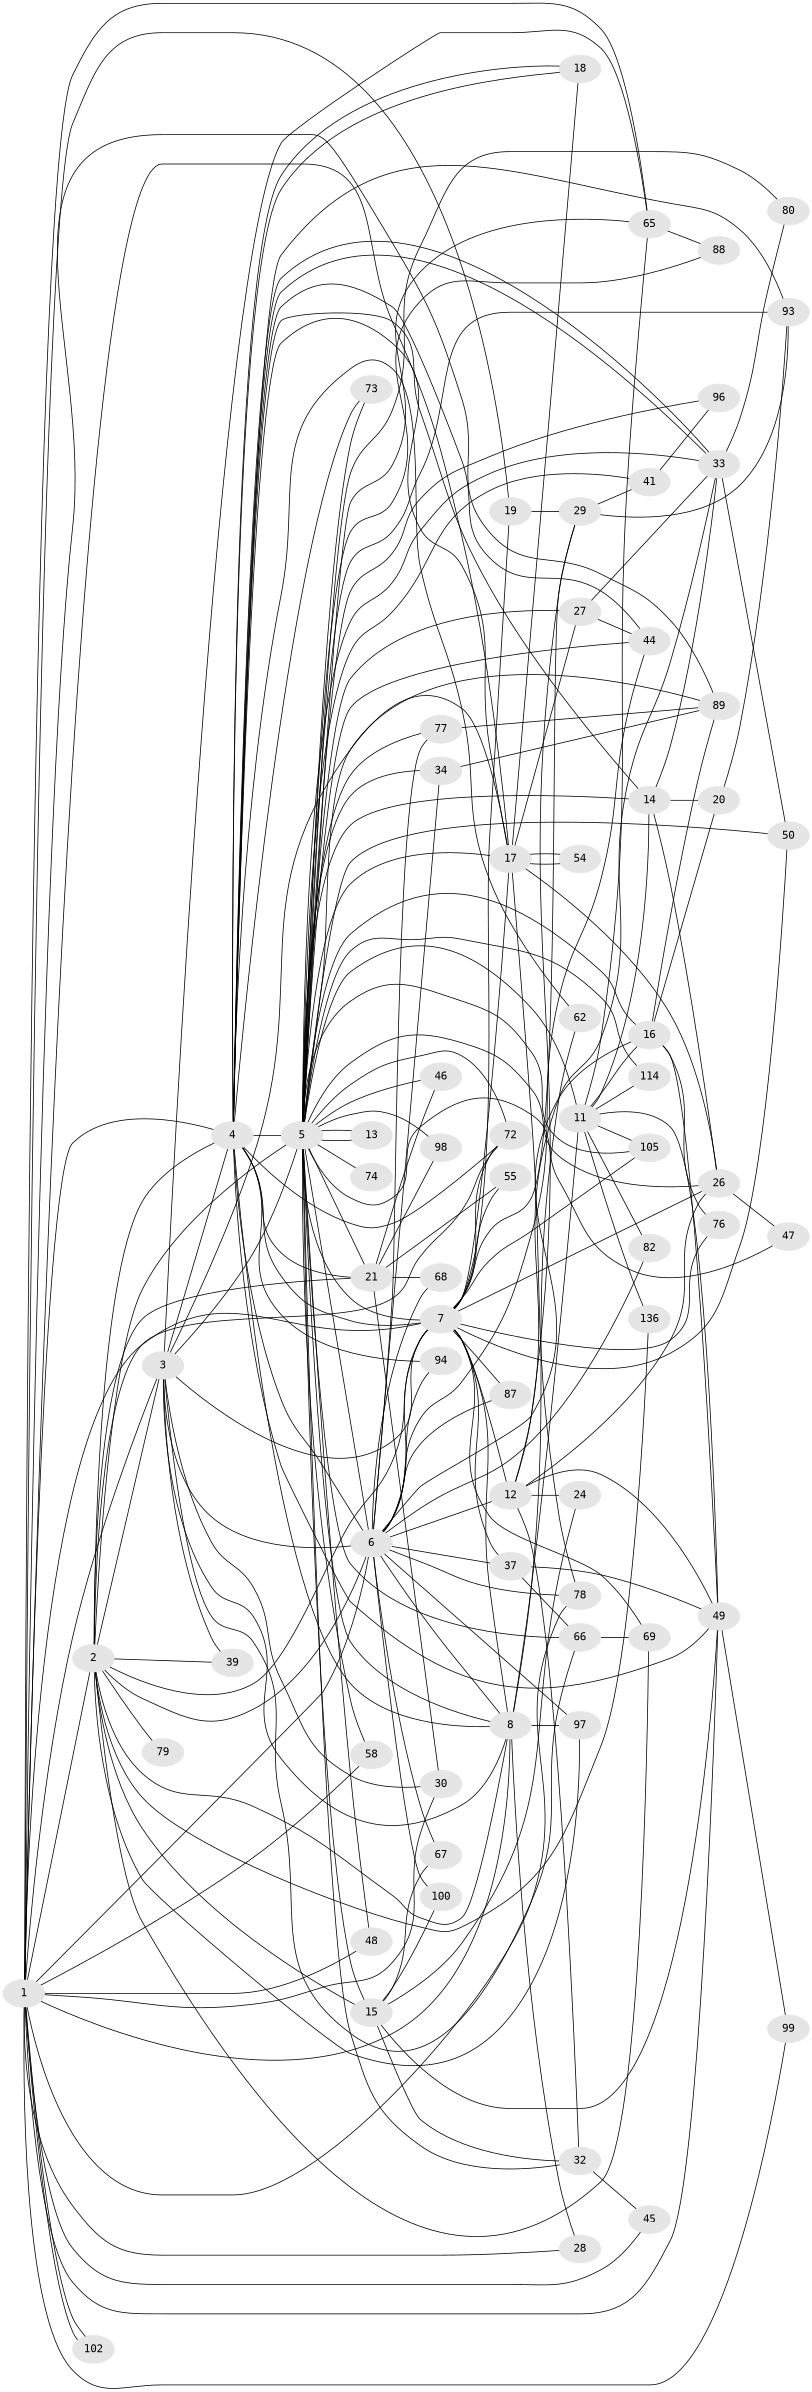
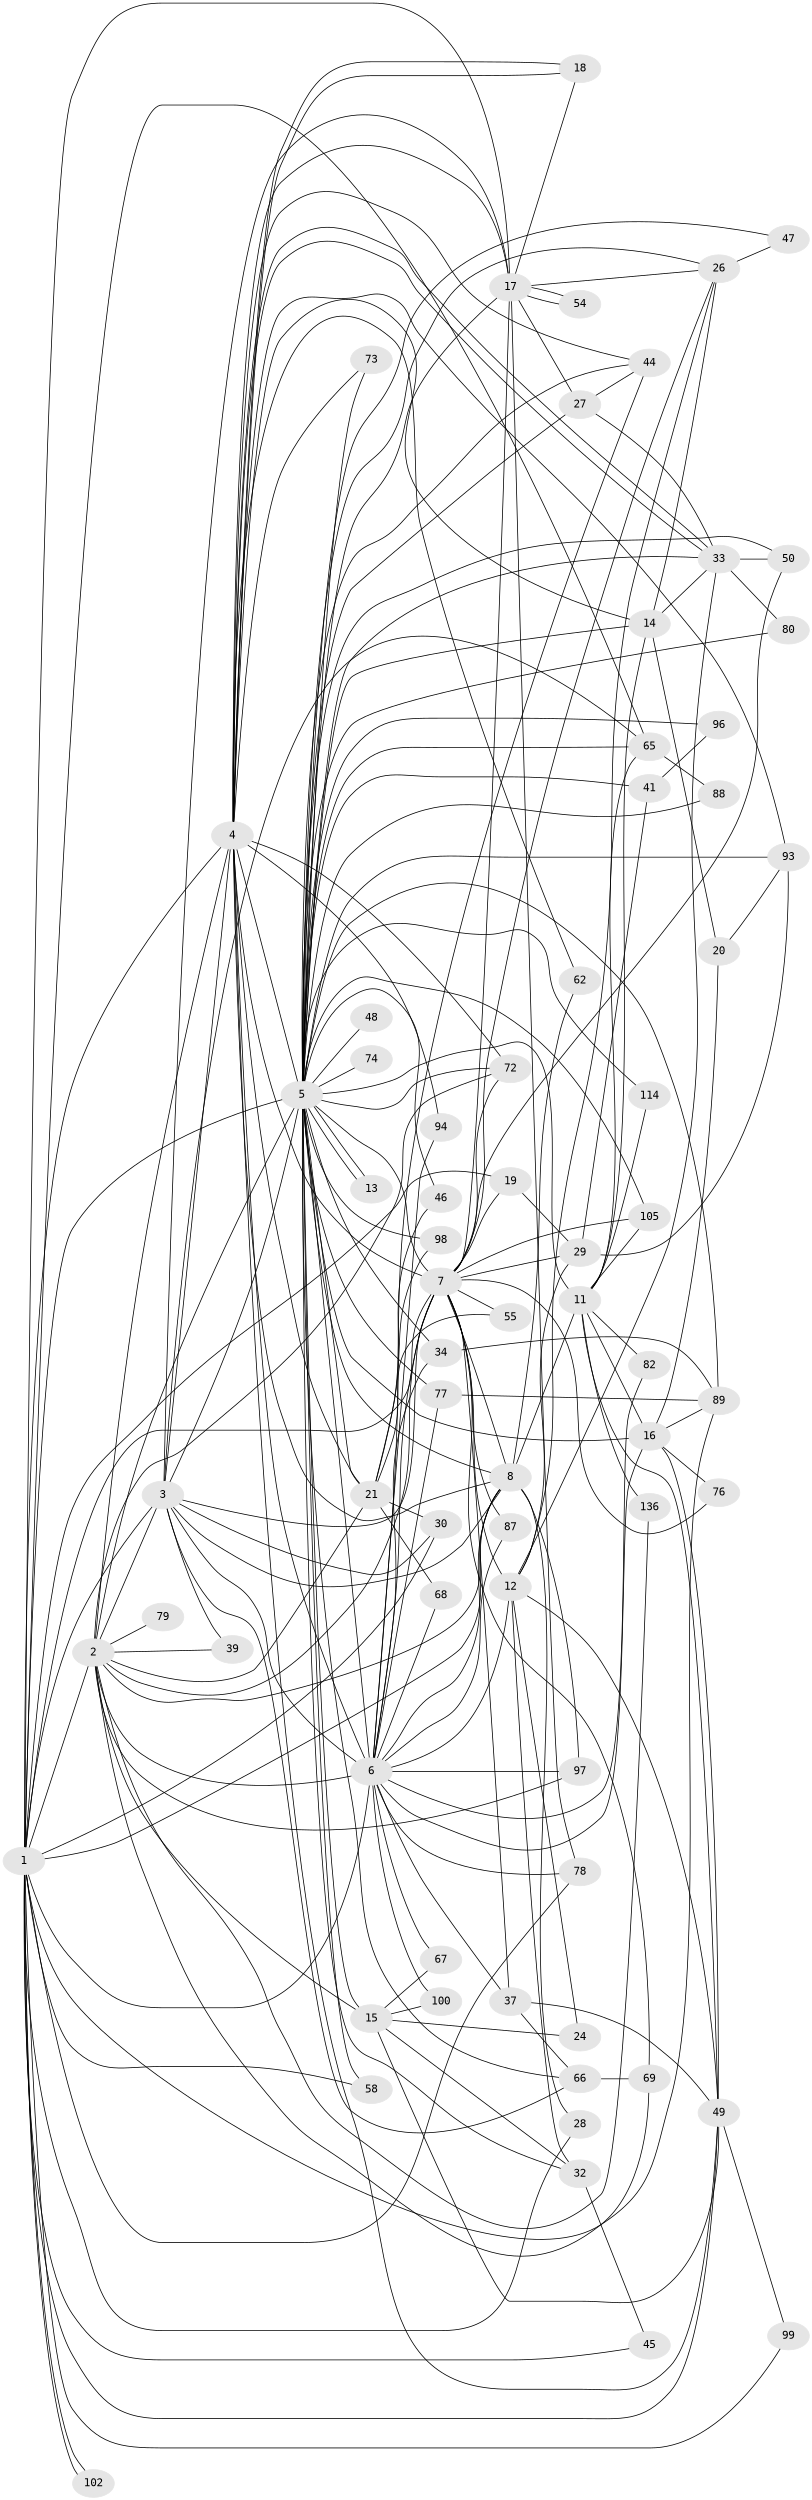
(205, 1993) -> (44, 1411)
